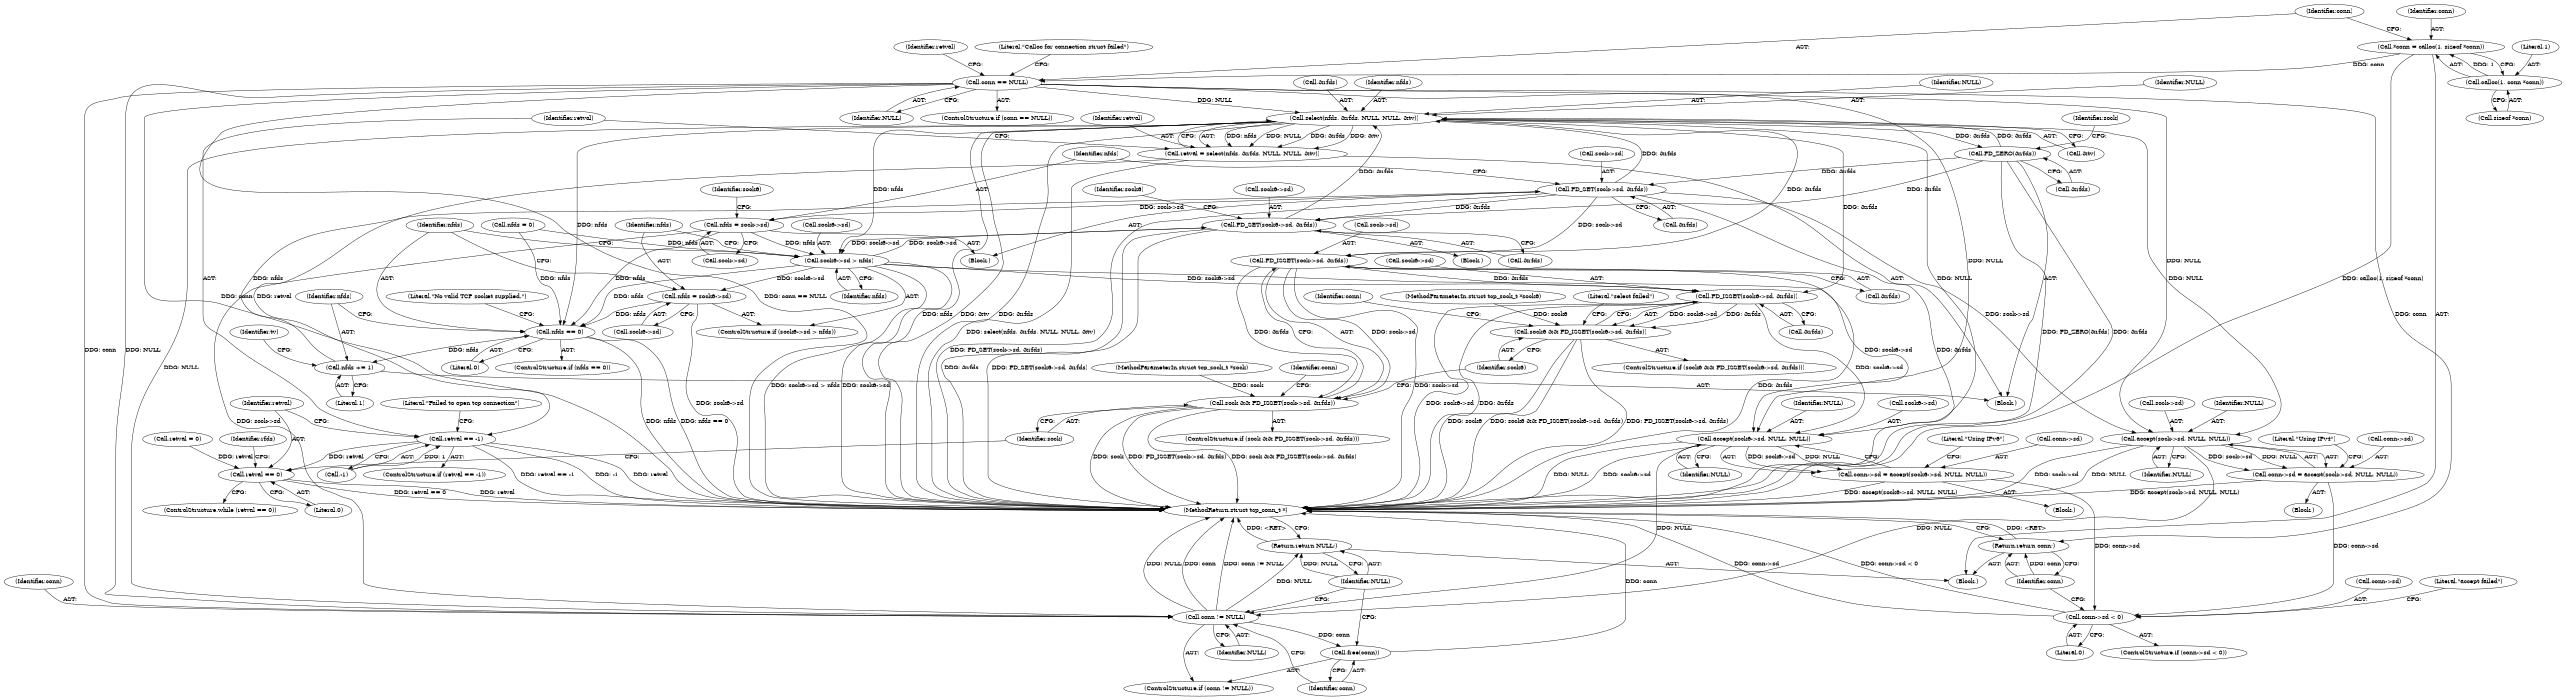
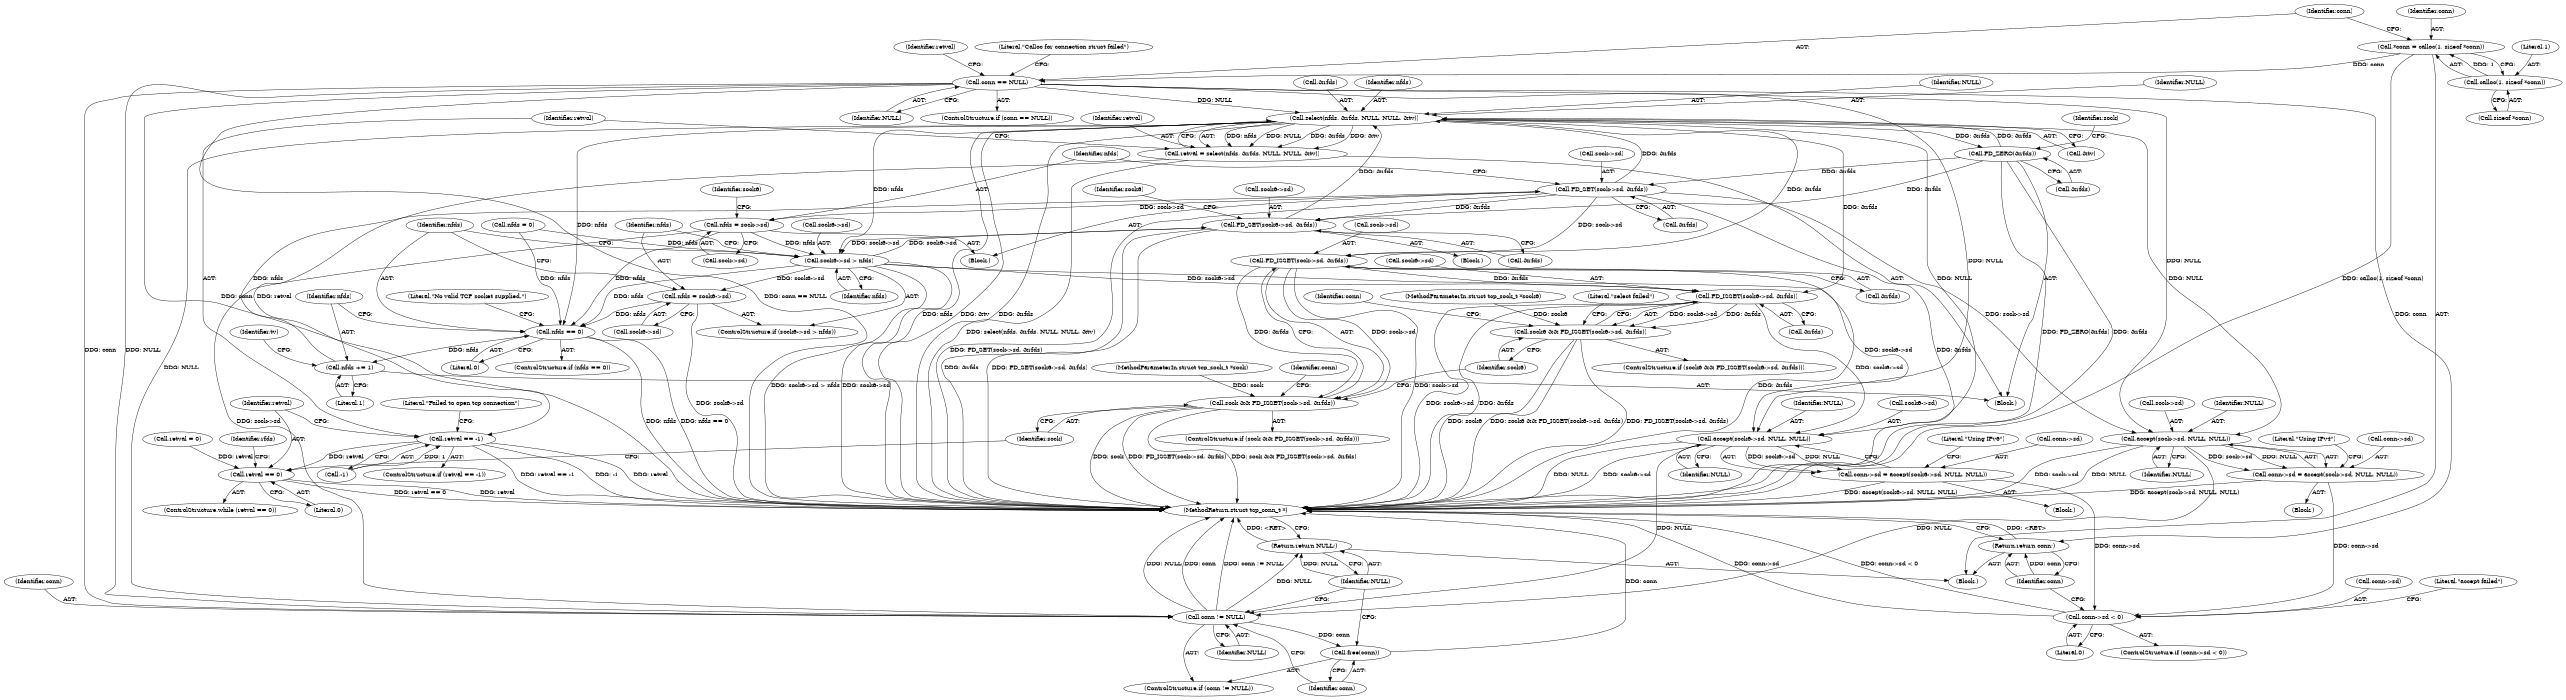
(2505, 83) -> (2505, 83)
(240, 493) -> (240, 493)
